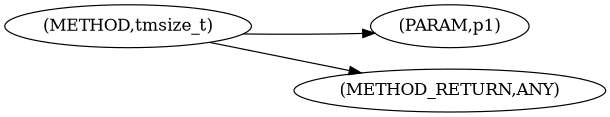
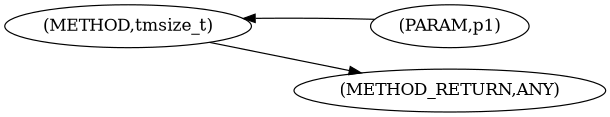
(303, 34) -> (315, 18)
